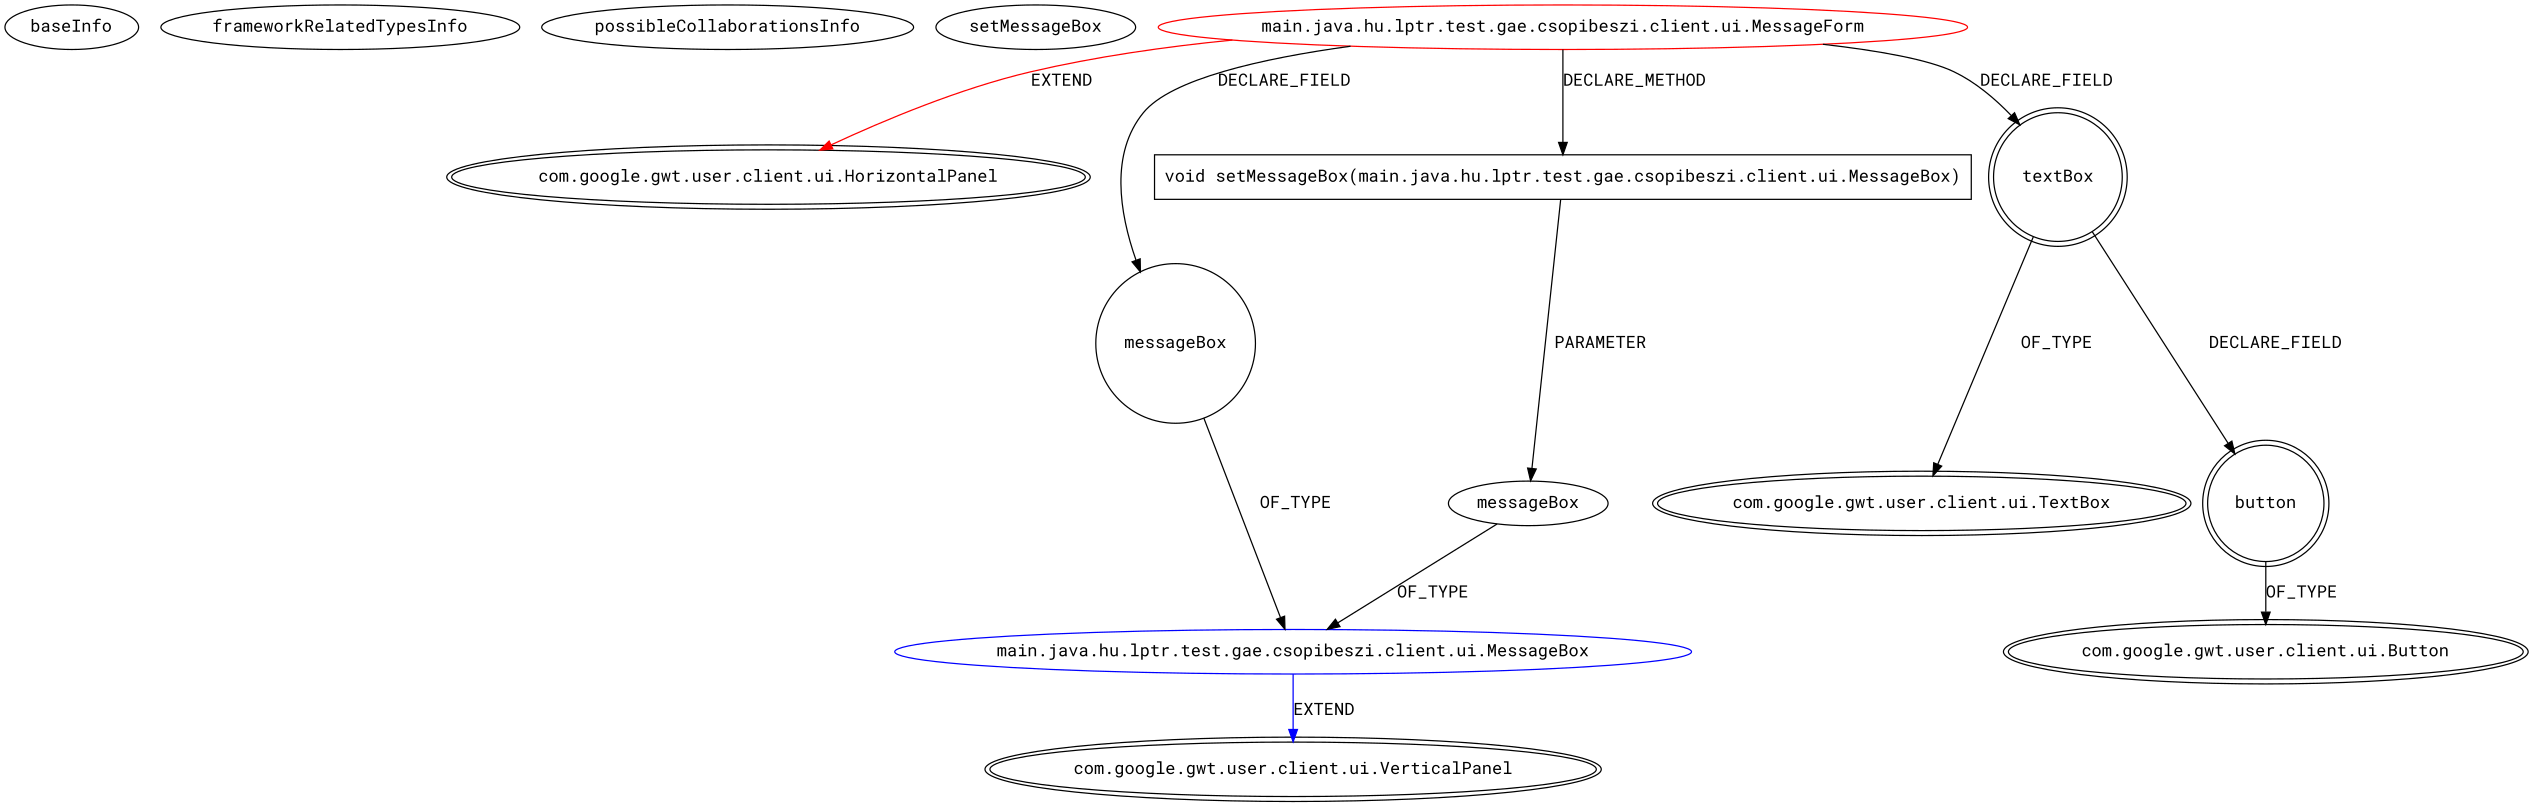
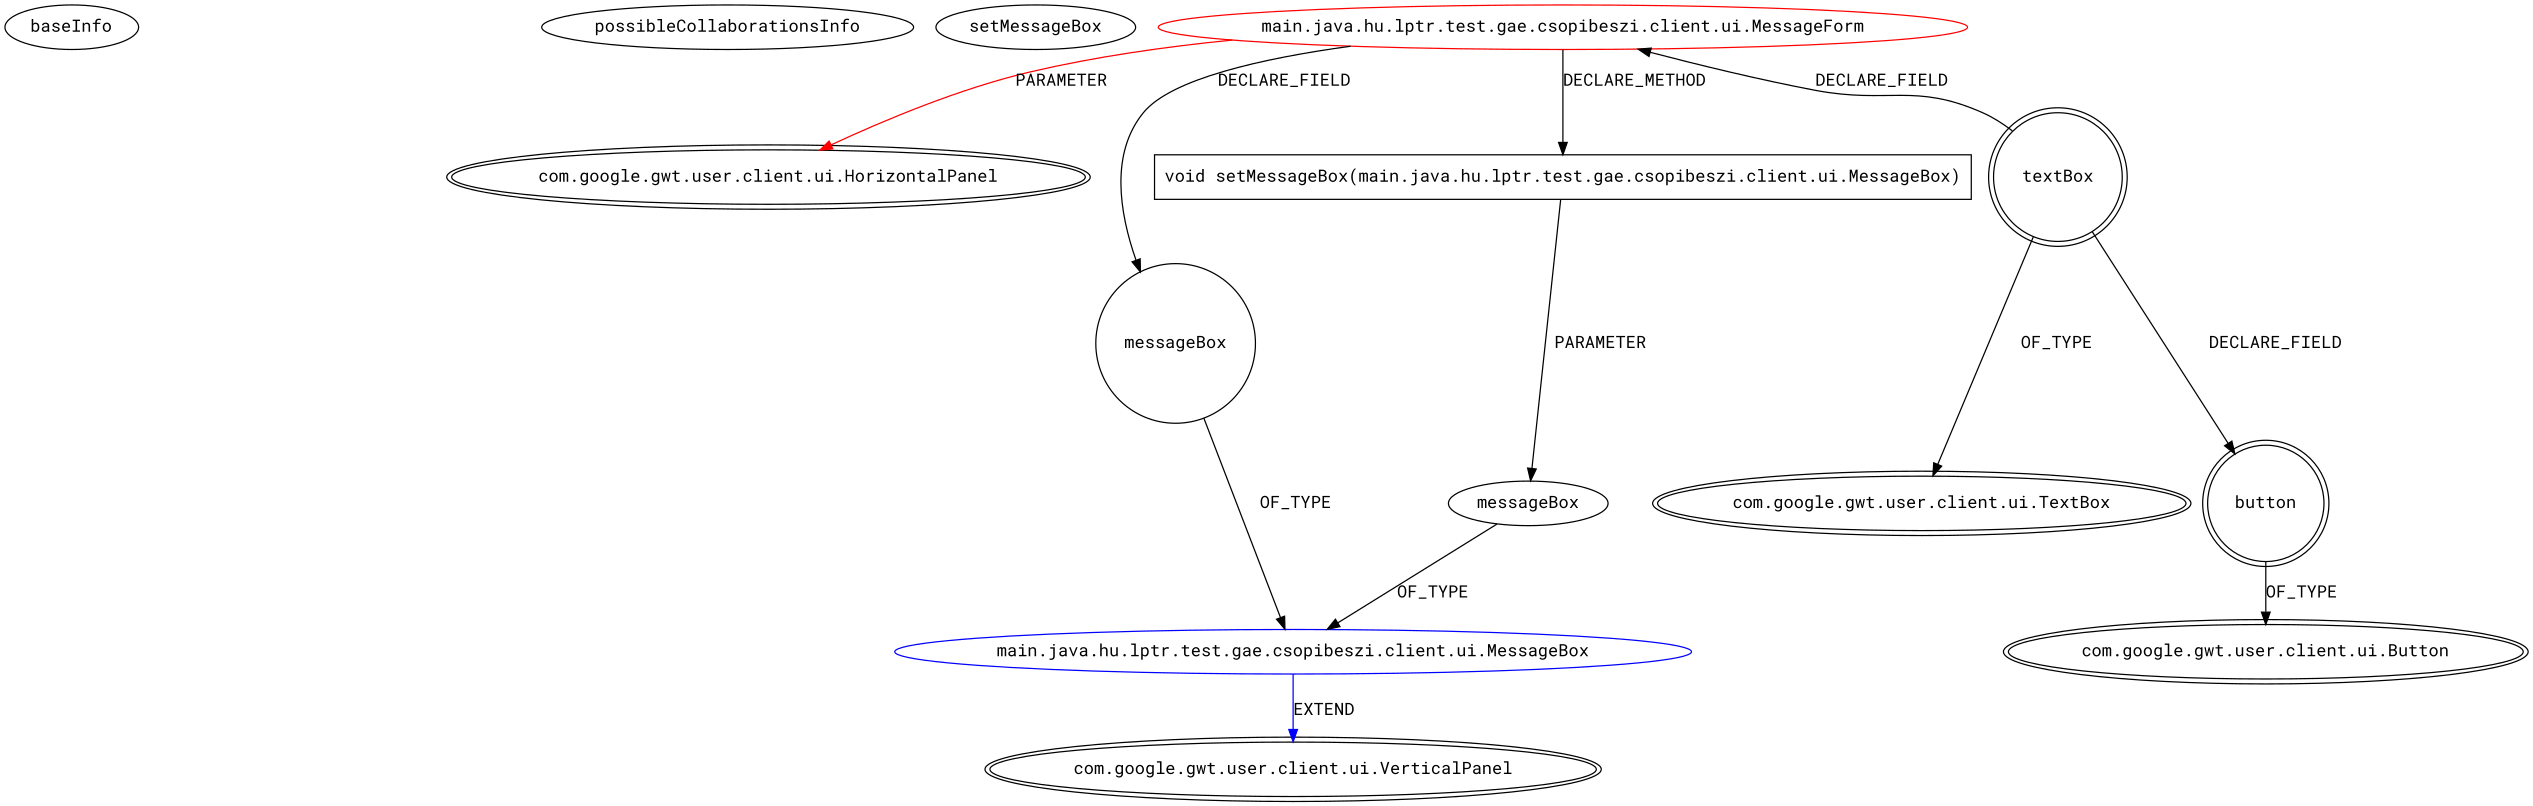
(340, 27) -> none
(1925, 62) -> (1833, 93)
(1062, 81) -> (1062, 81)
